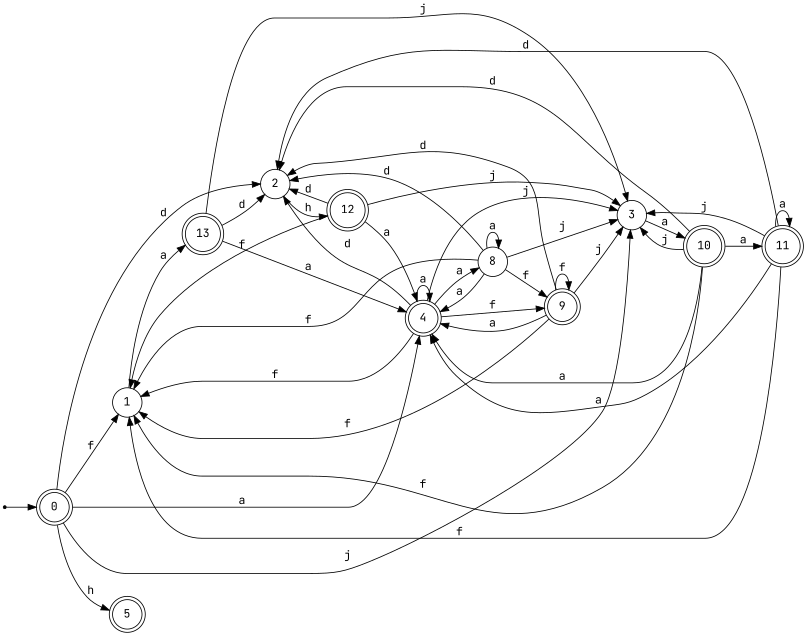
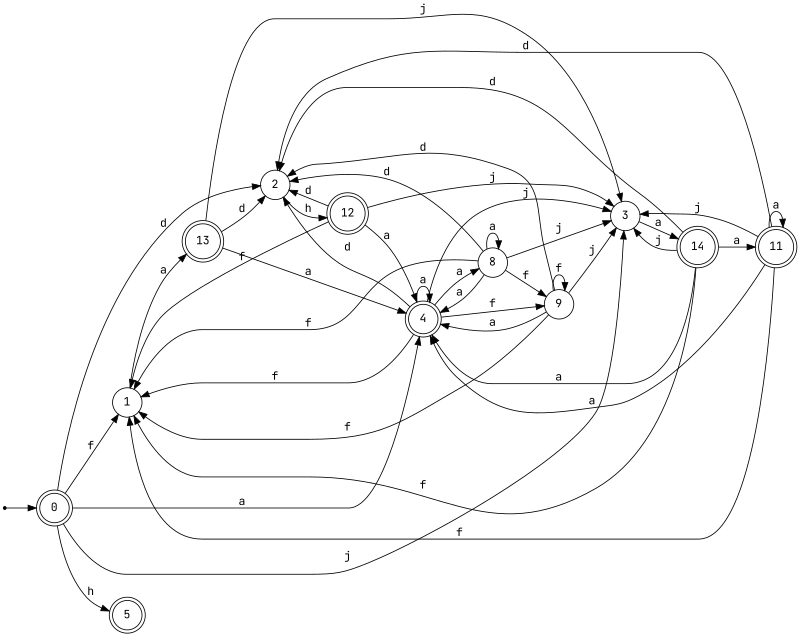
(704, 246) -> (698, 247)
(562, 307) -> (559, 304)
